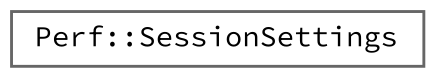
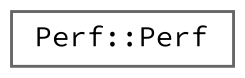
(218, 39) -> (123, 39)
